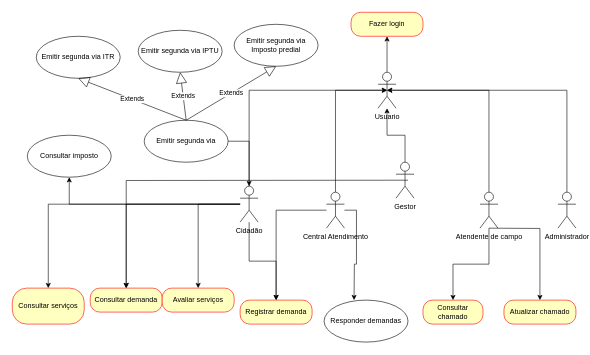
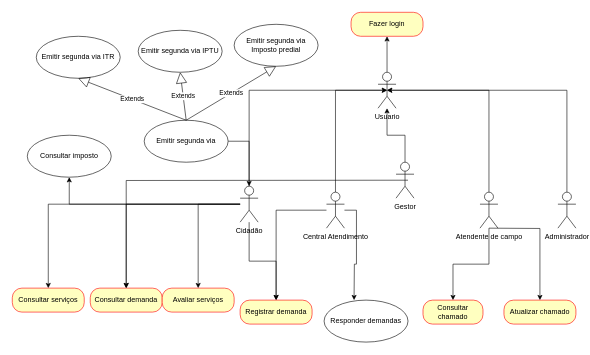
(48, 306) -> (48, 300)
